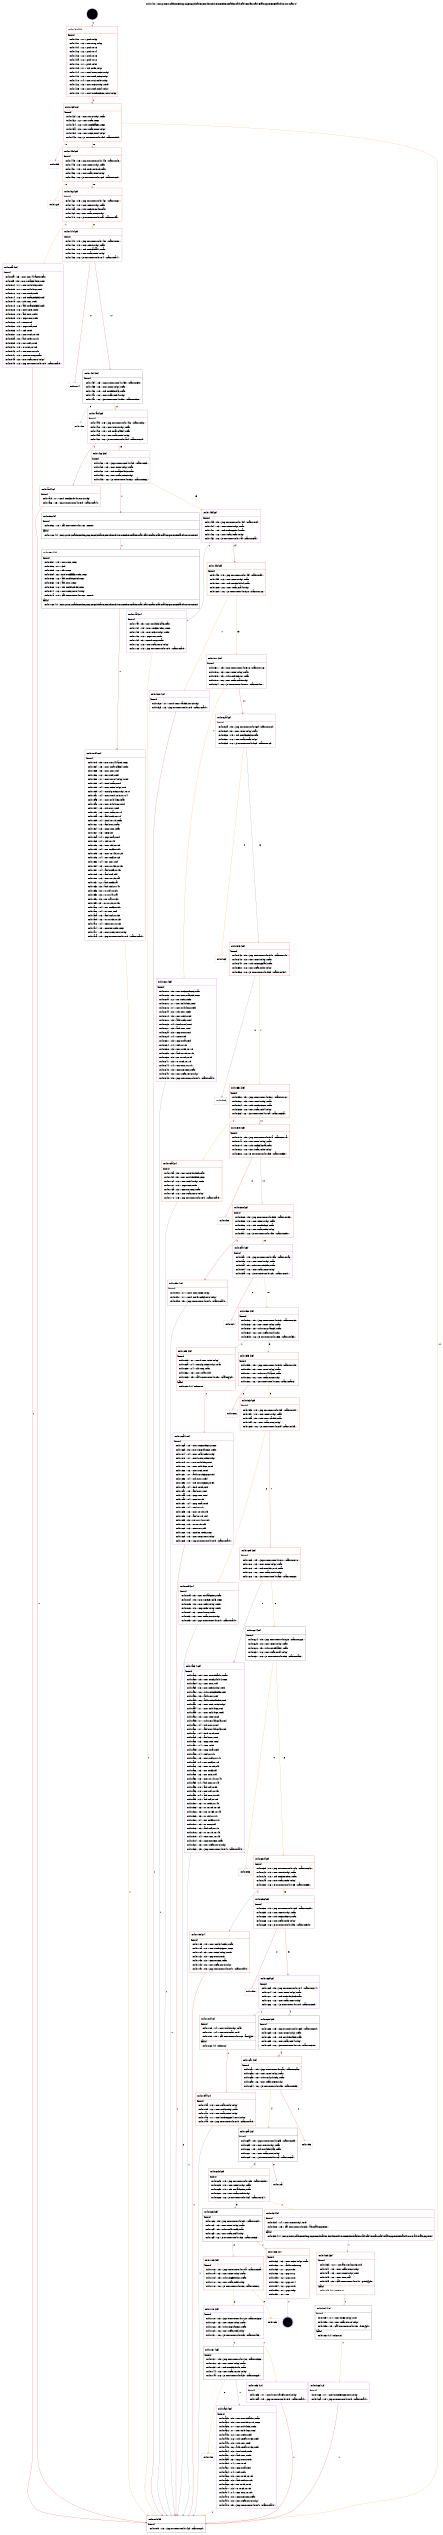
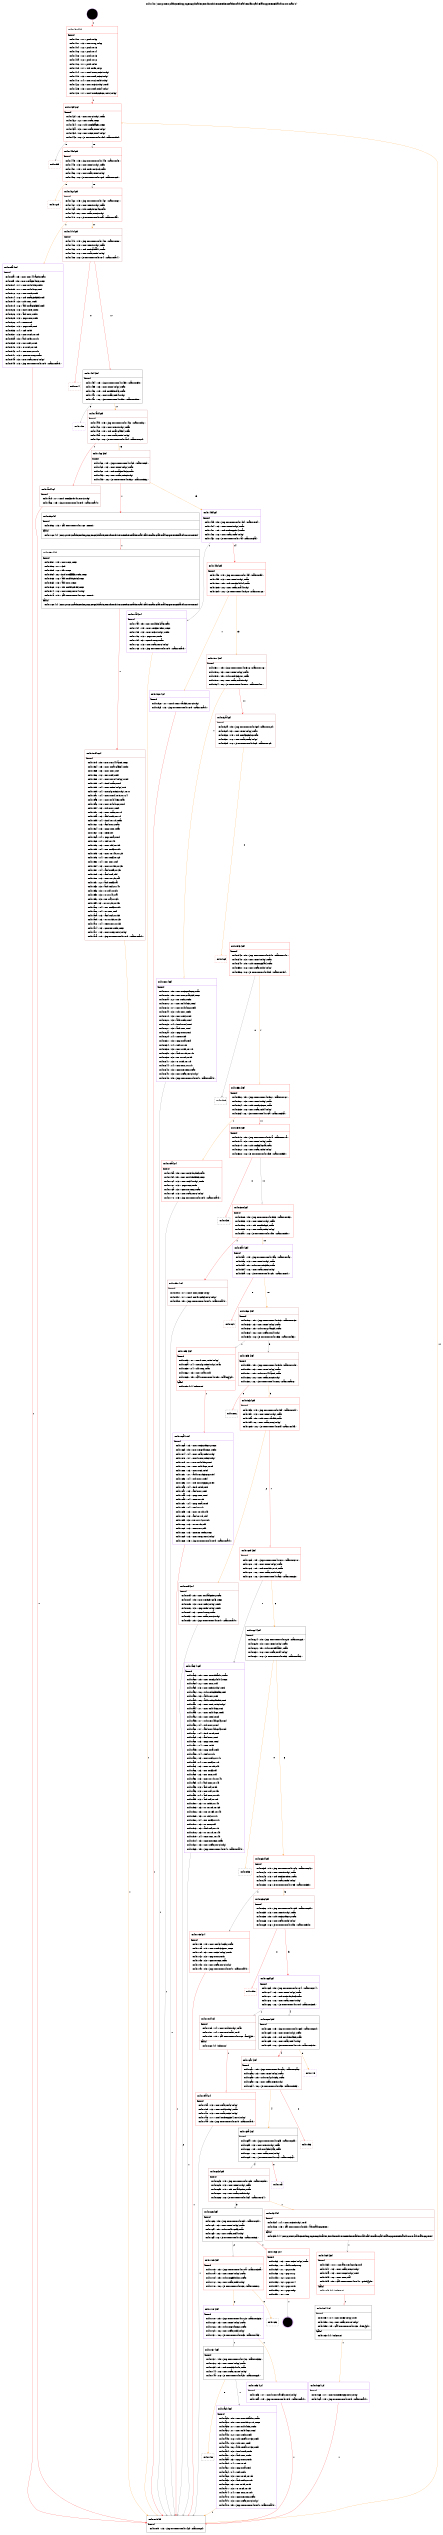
(252, 844) -> none
none -> (310, 2073)
